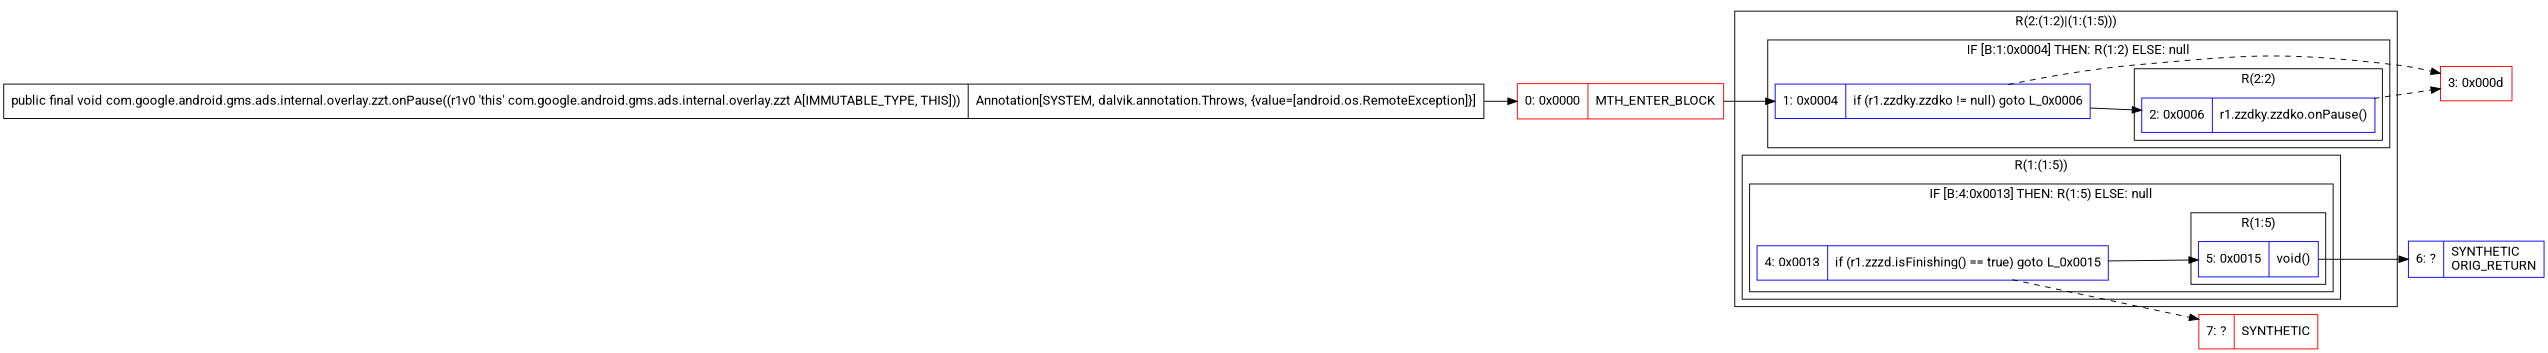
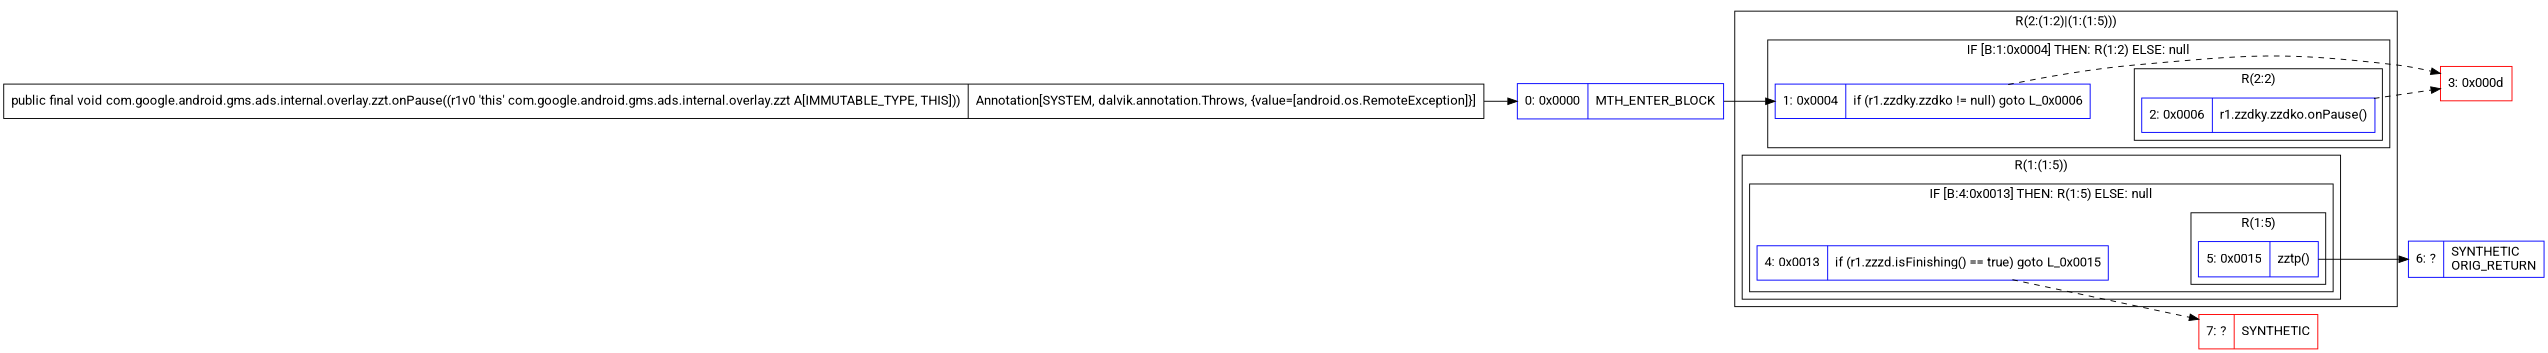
(1620, 101) -> (1620, 101)
(2111, 109) -> none
(2294, 259) -> (2294, 259)
(2149, 260) -> none
